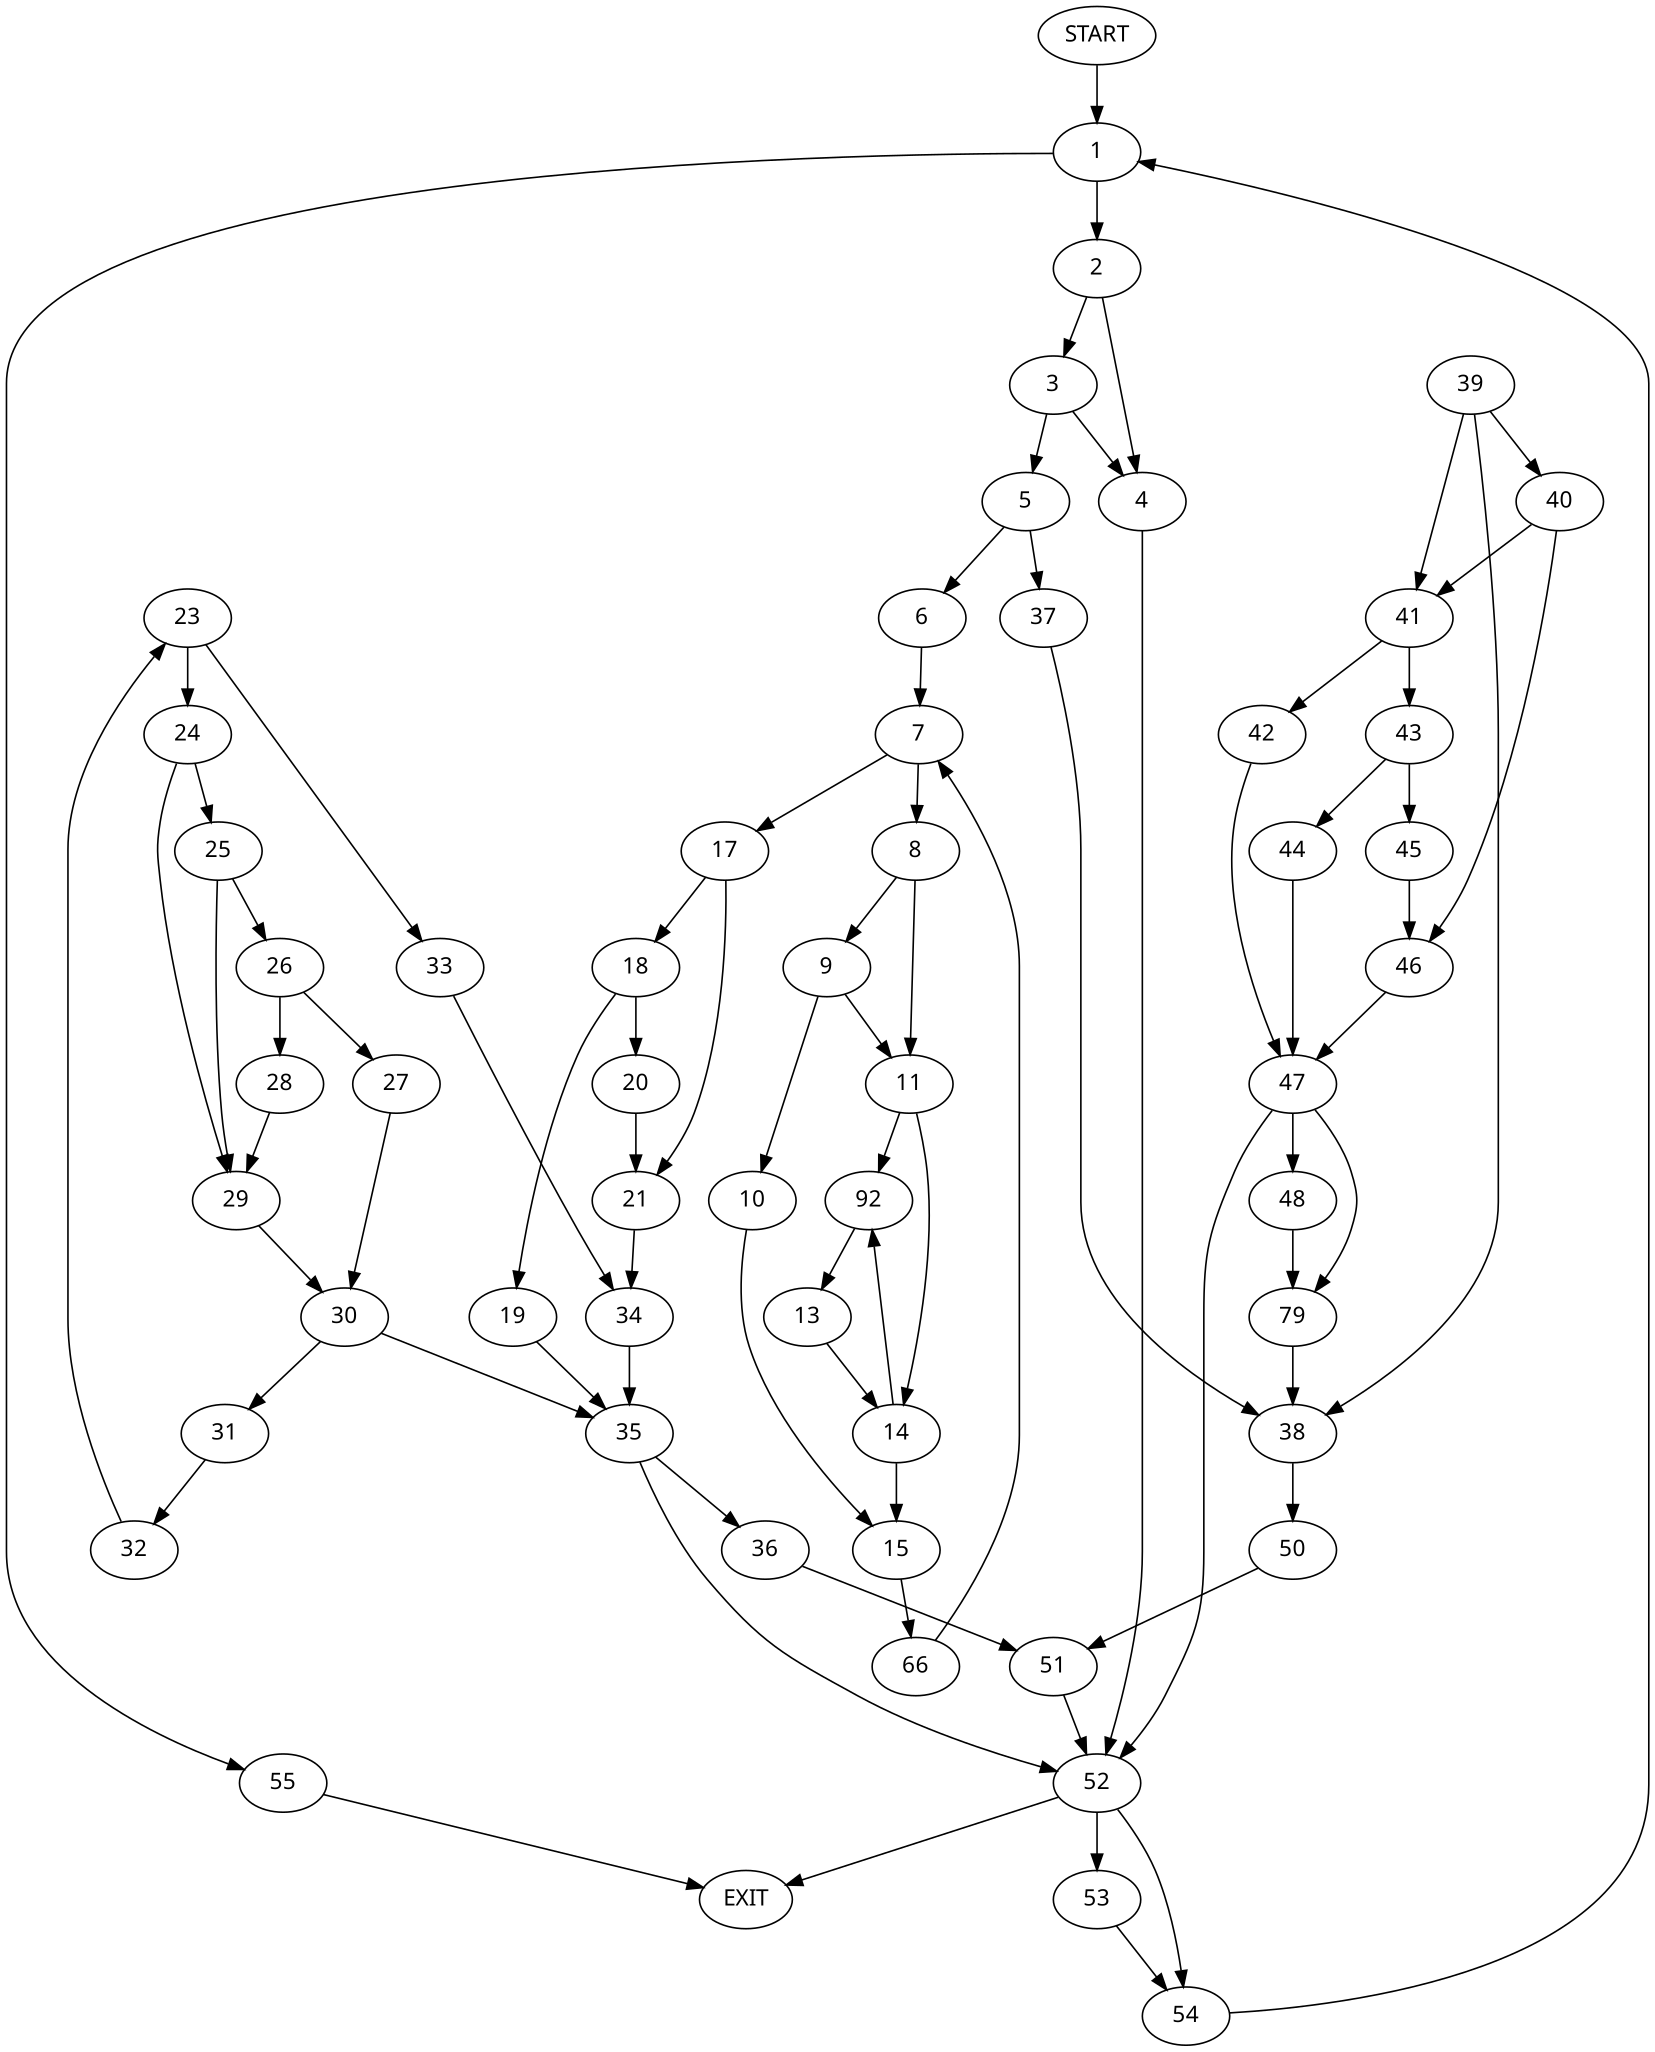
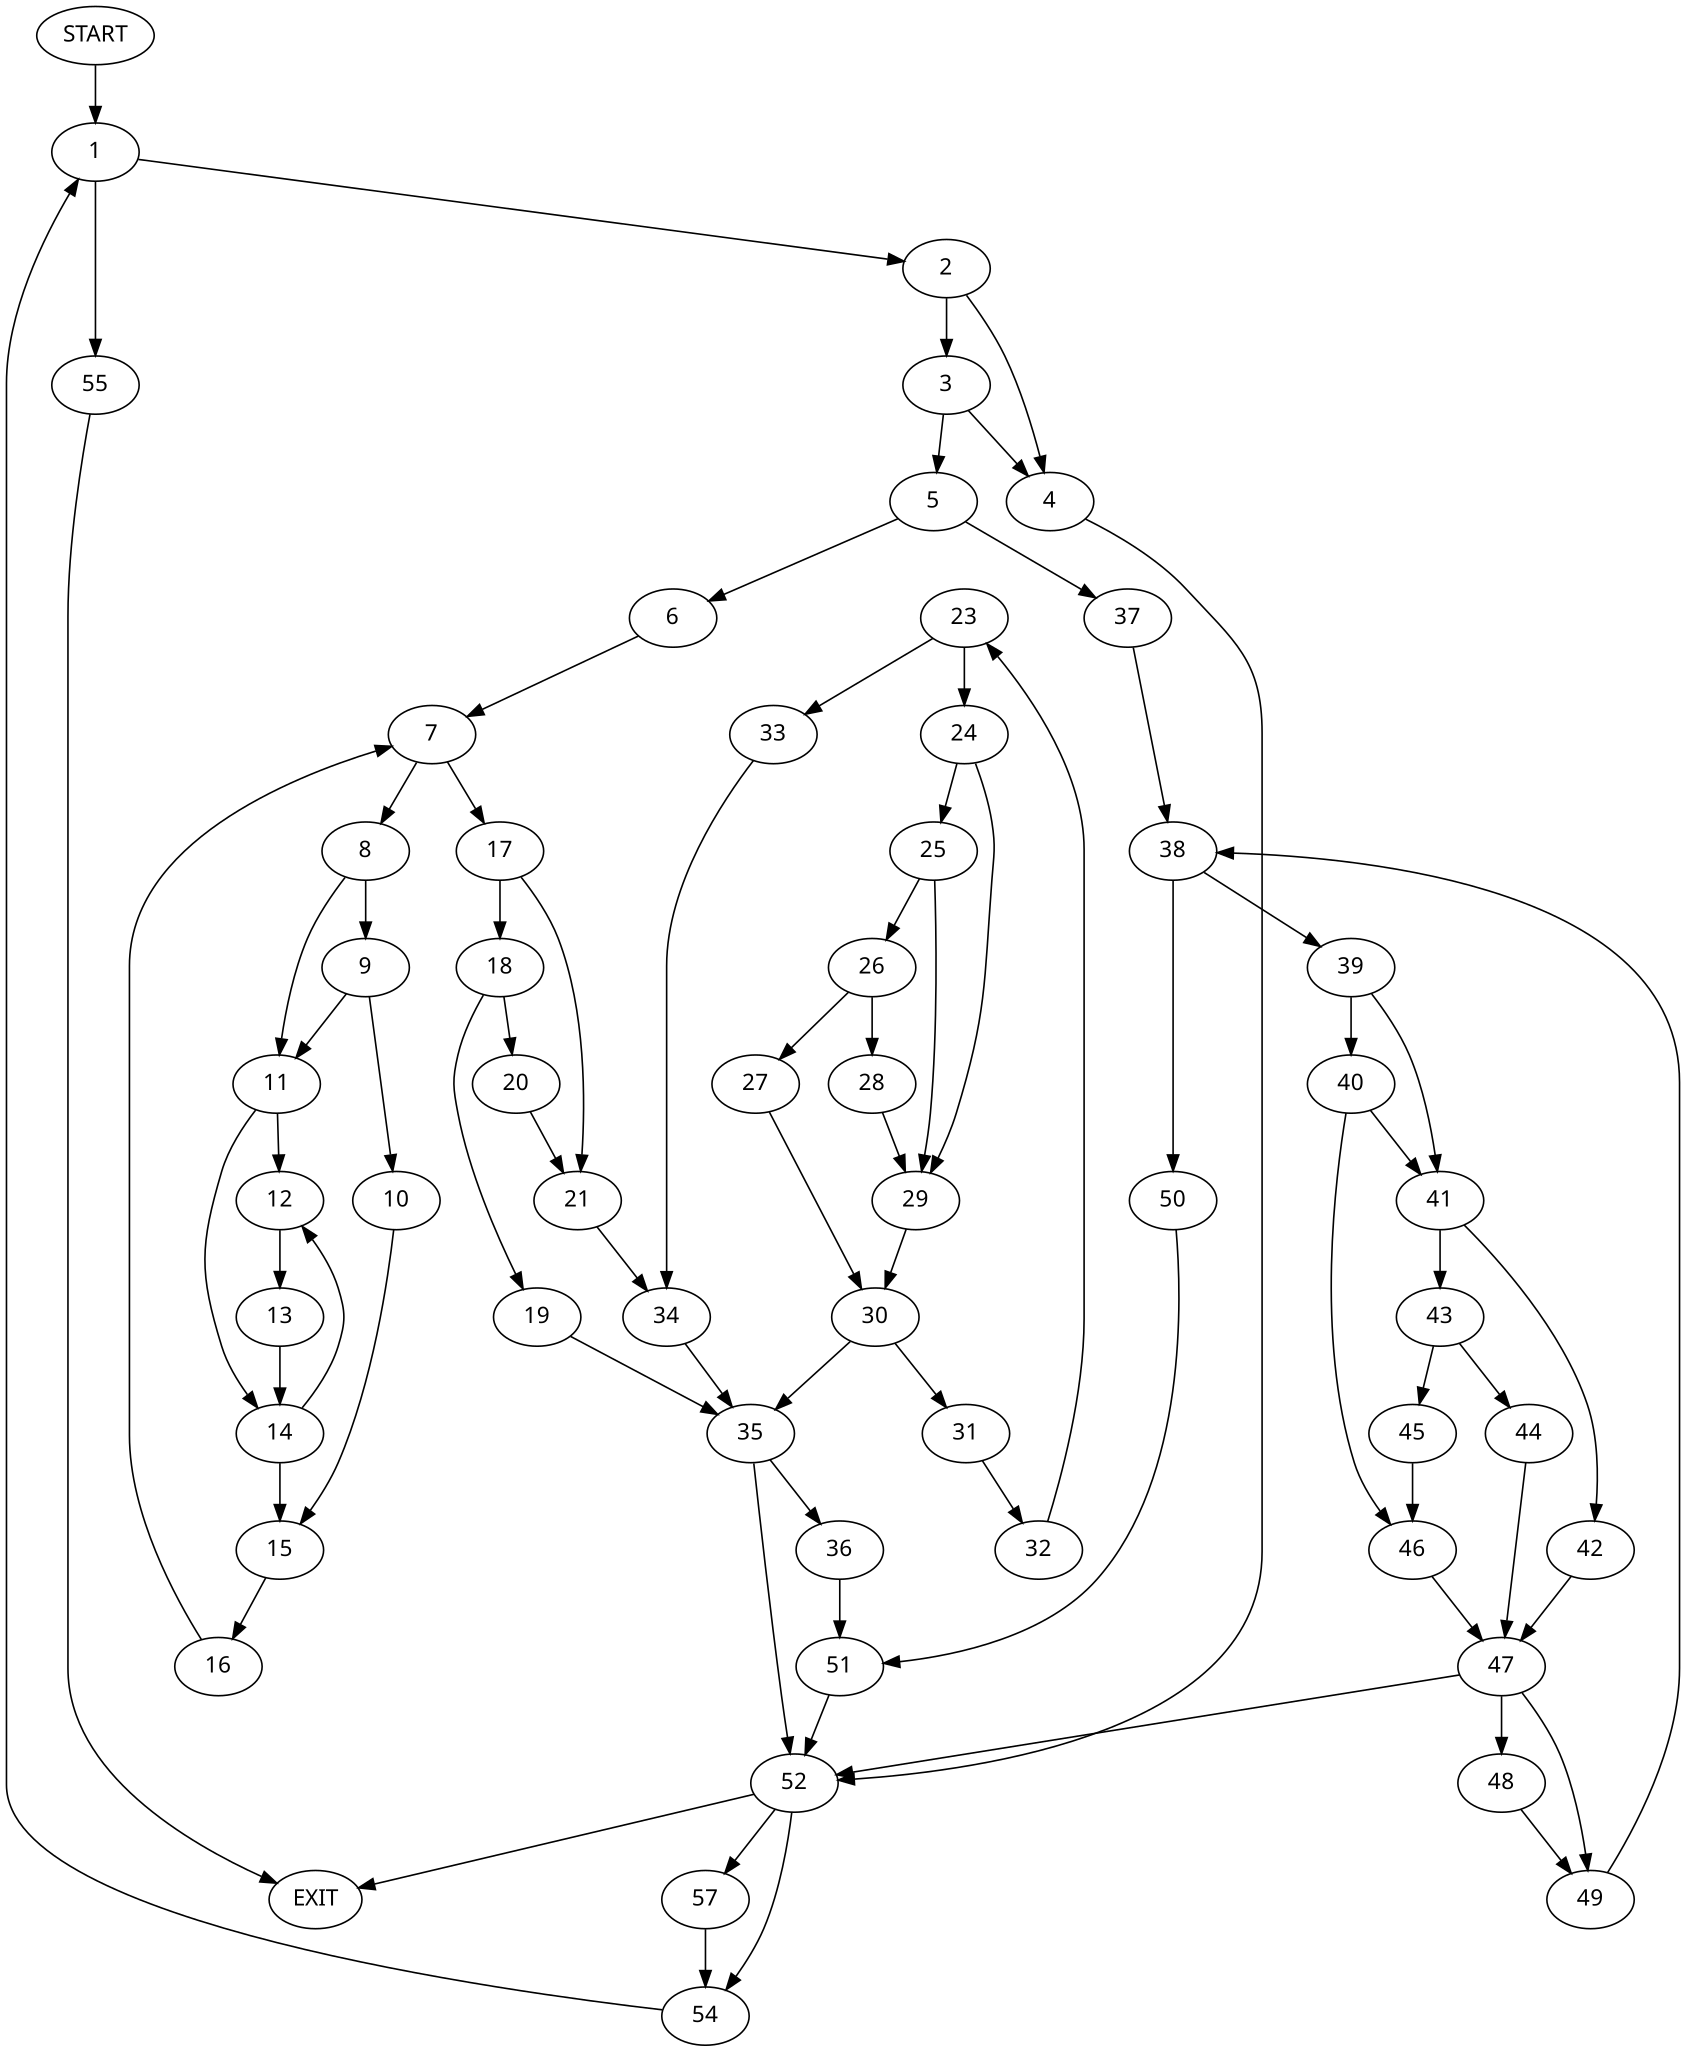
(1498, 942) -> (1250, 902)
(869, 1201) -> (280, 1201)
(1293, 1317) -> (1591, 1900)
(916, 1667) -> (218, 1667)
(1097, 1900) -> (705, 1900)
